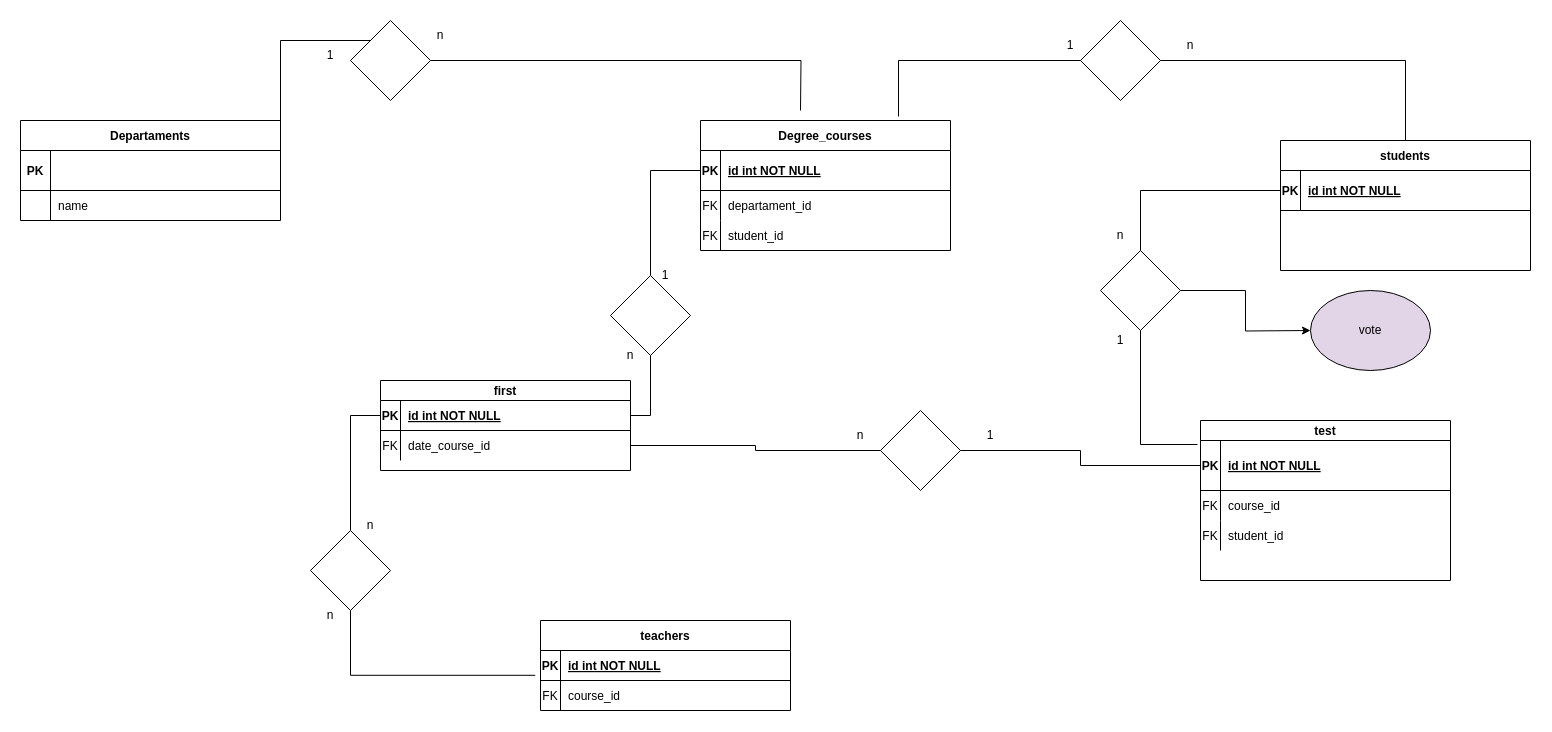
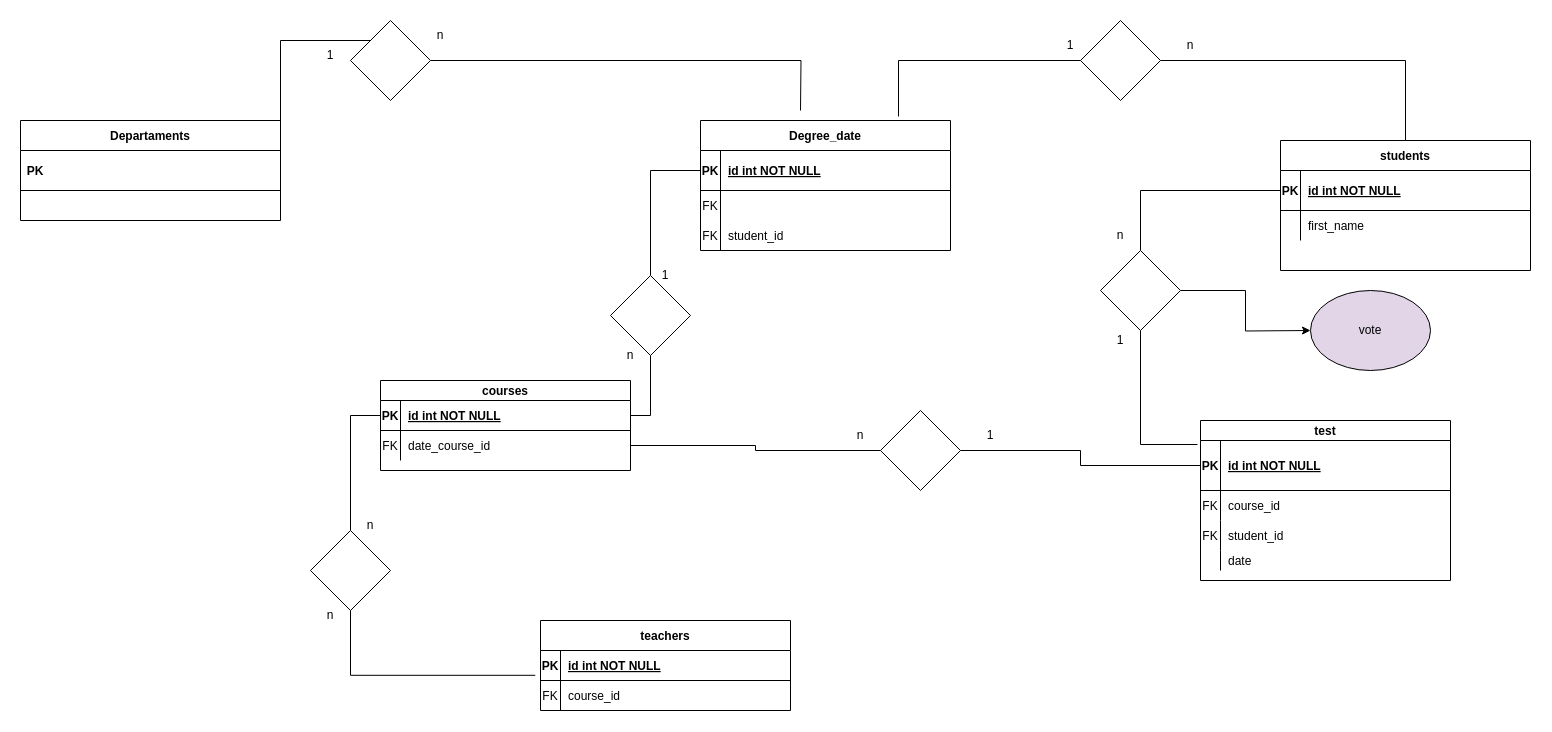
(825, 136) -> (825, 136)
(166, 206) -> none
(836, 206) -> none
none -> (1416, 226)
(505, 391) -> (505, 391)
none -> (1336, 561)
